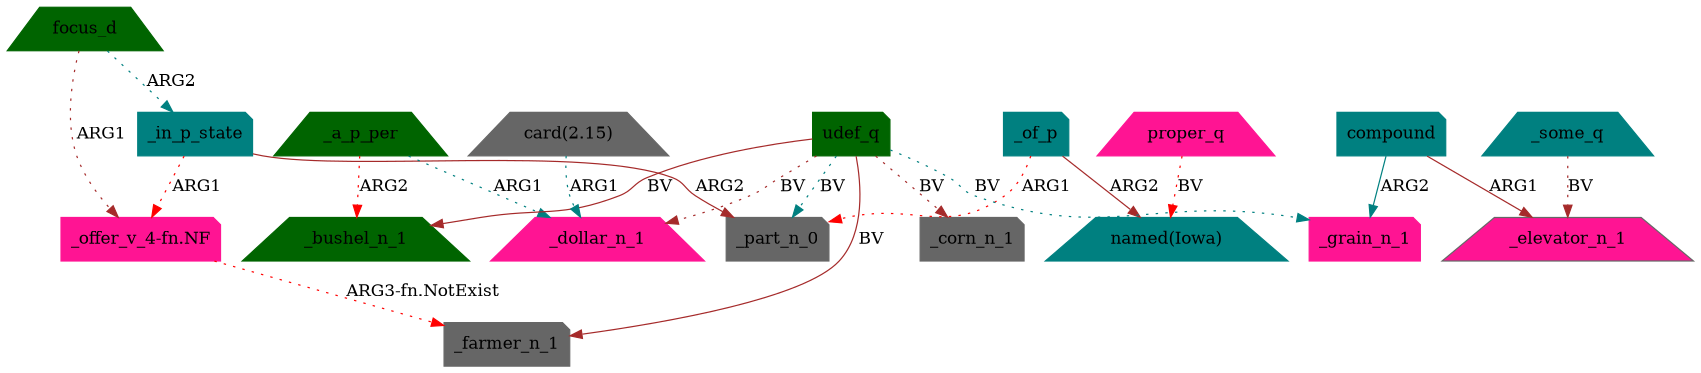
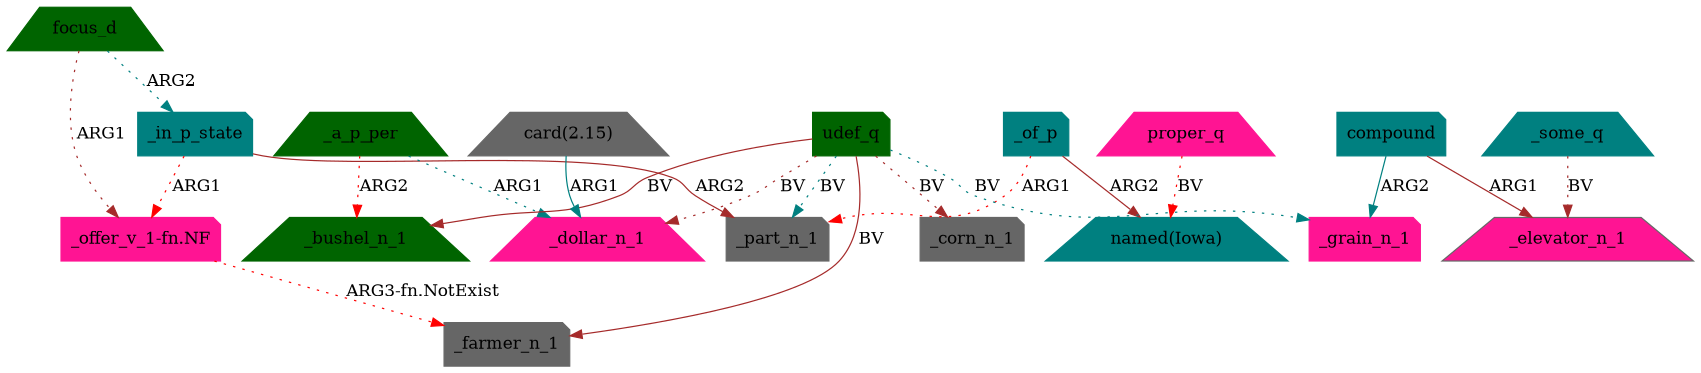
(567, 182) -> (567, 182)
(141, 239) -> (141, 239)
(778, 239) -> (778, 239)
